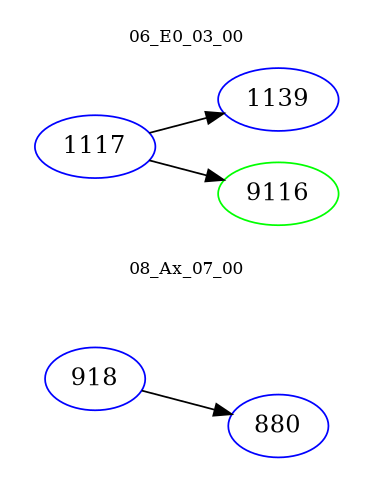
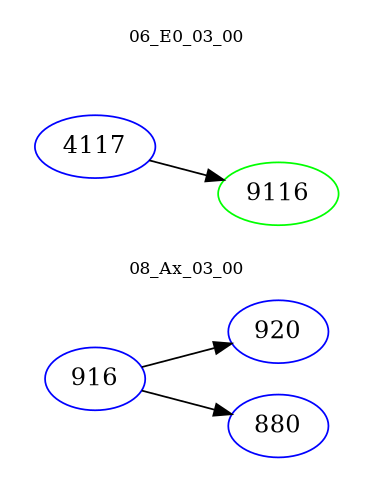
(278, 100) -> none
(95, 147) -> (95, 147)
(187, 270) -> (187, 270)
none -> (278, 332)
(95, 379) -> (95, 379)
